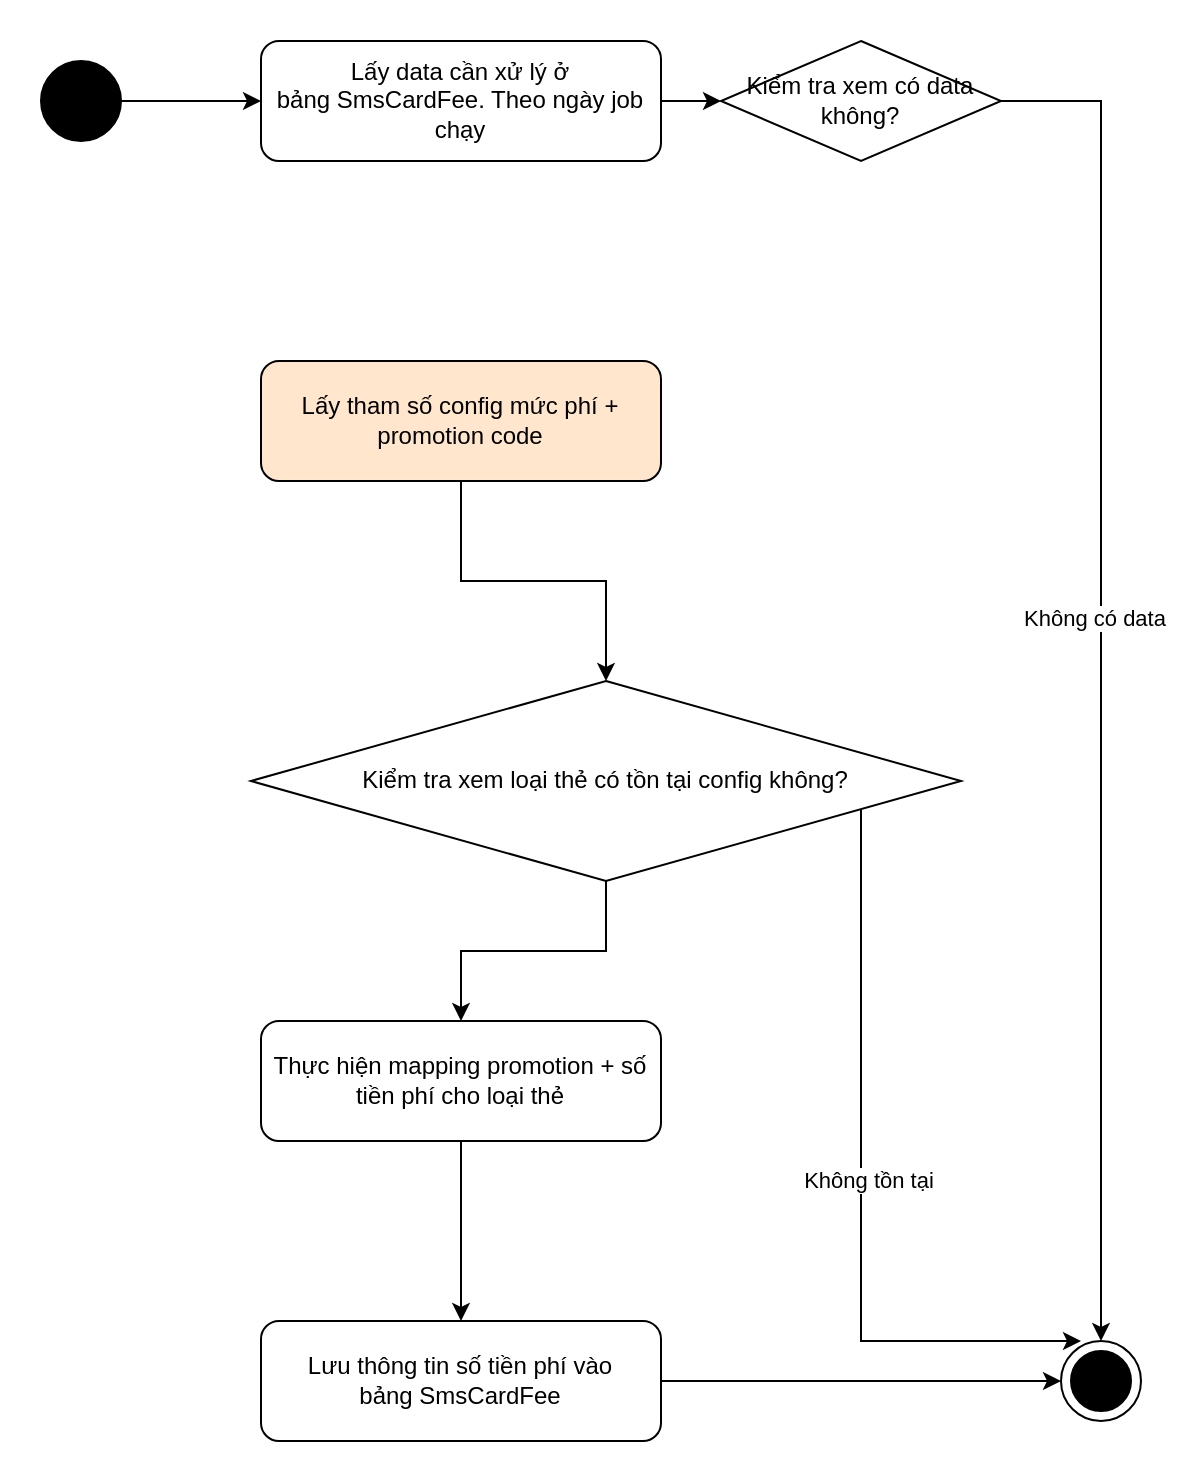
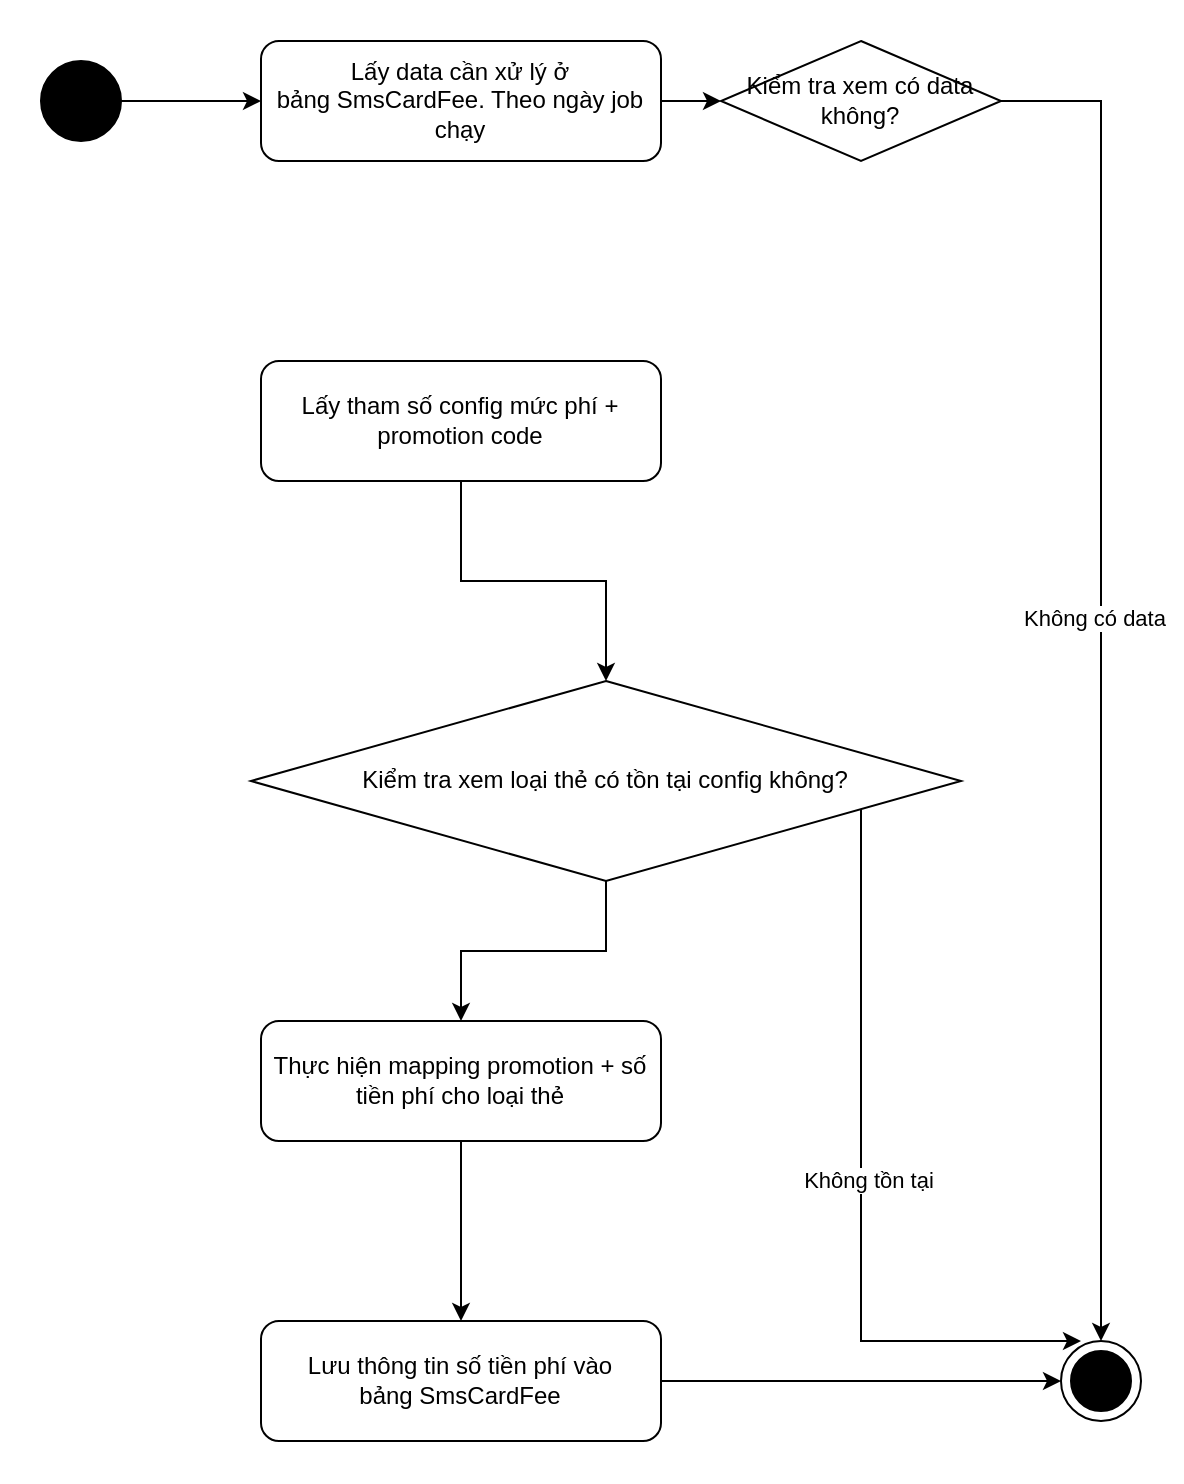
(461, 421) -> (461, 421)
